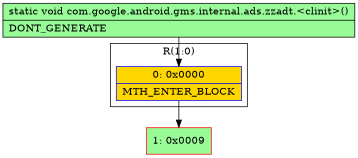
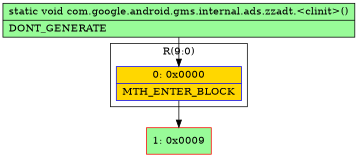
(179, 52) -> (179, 52)
